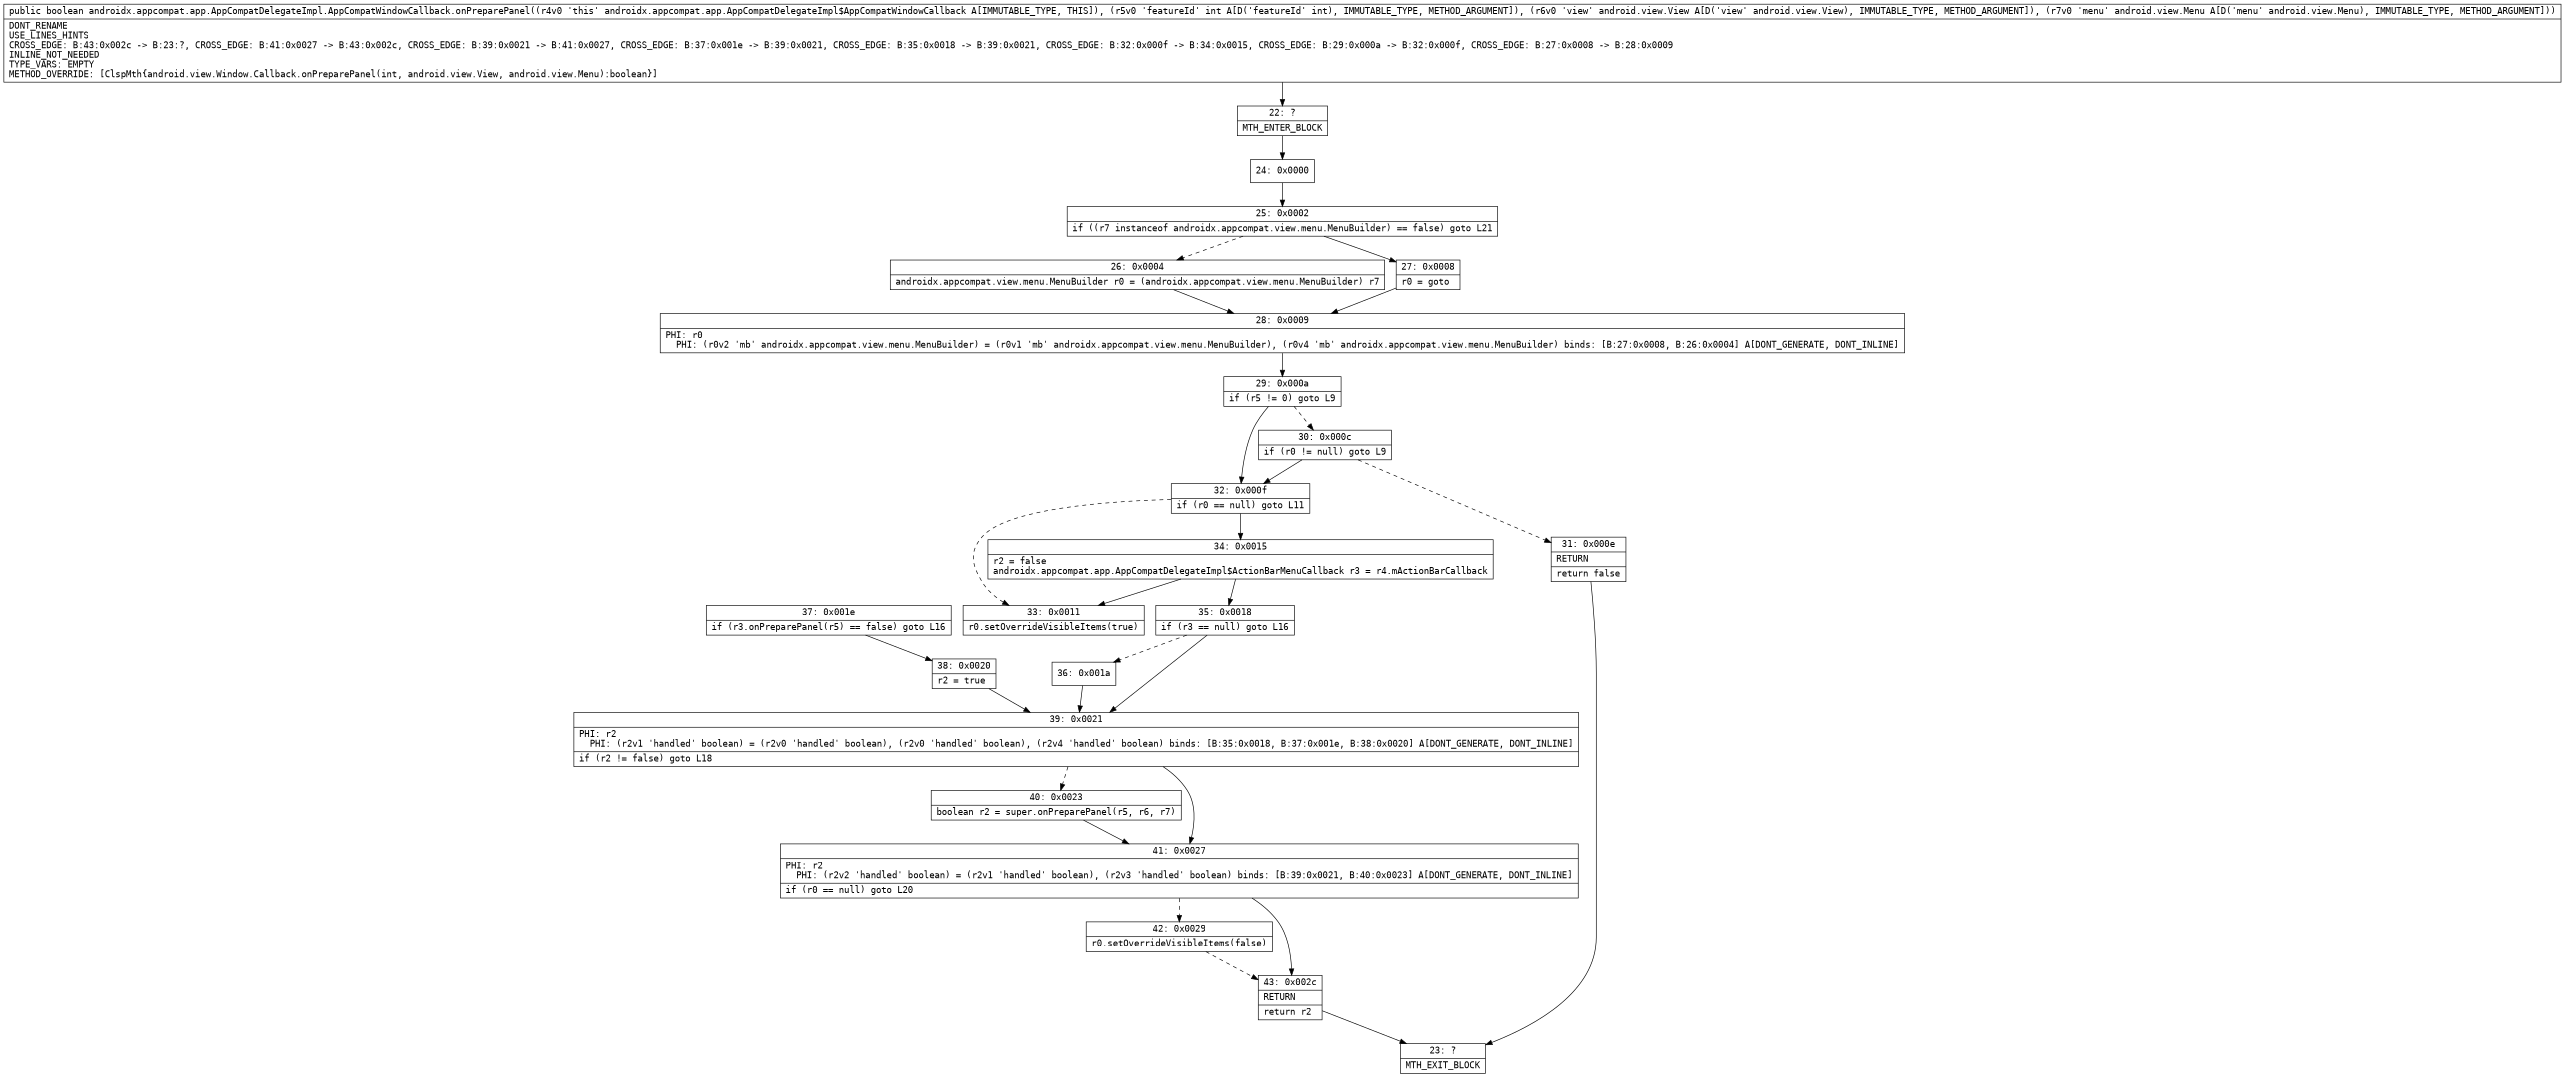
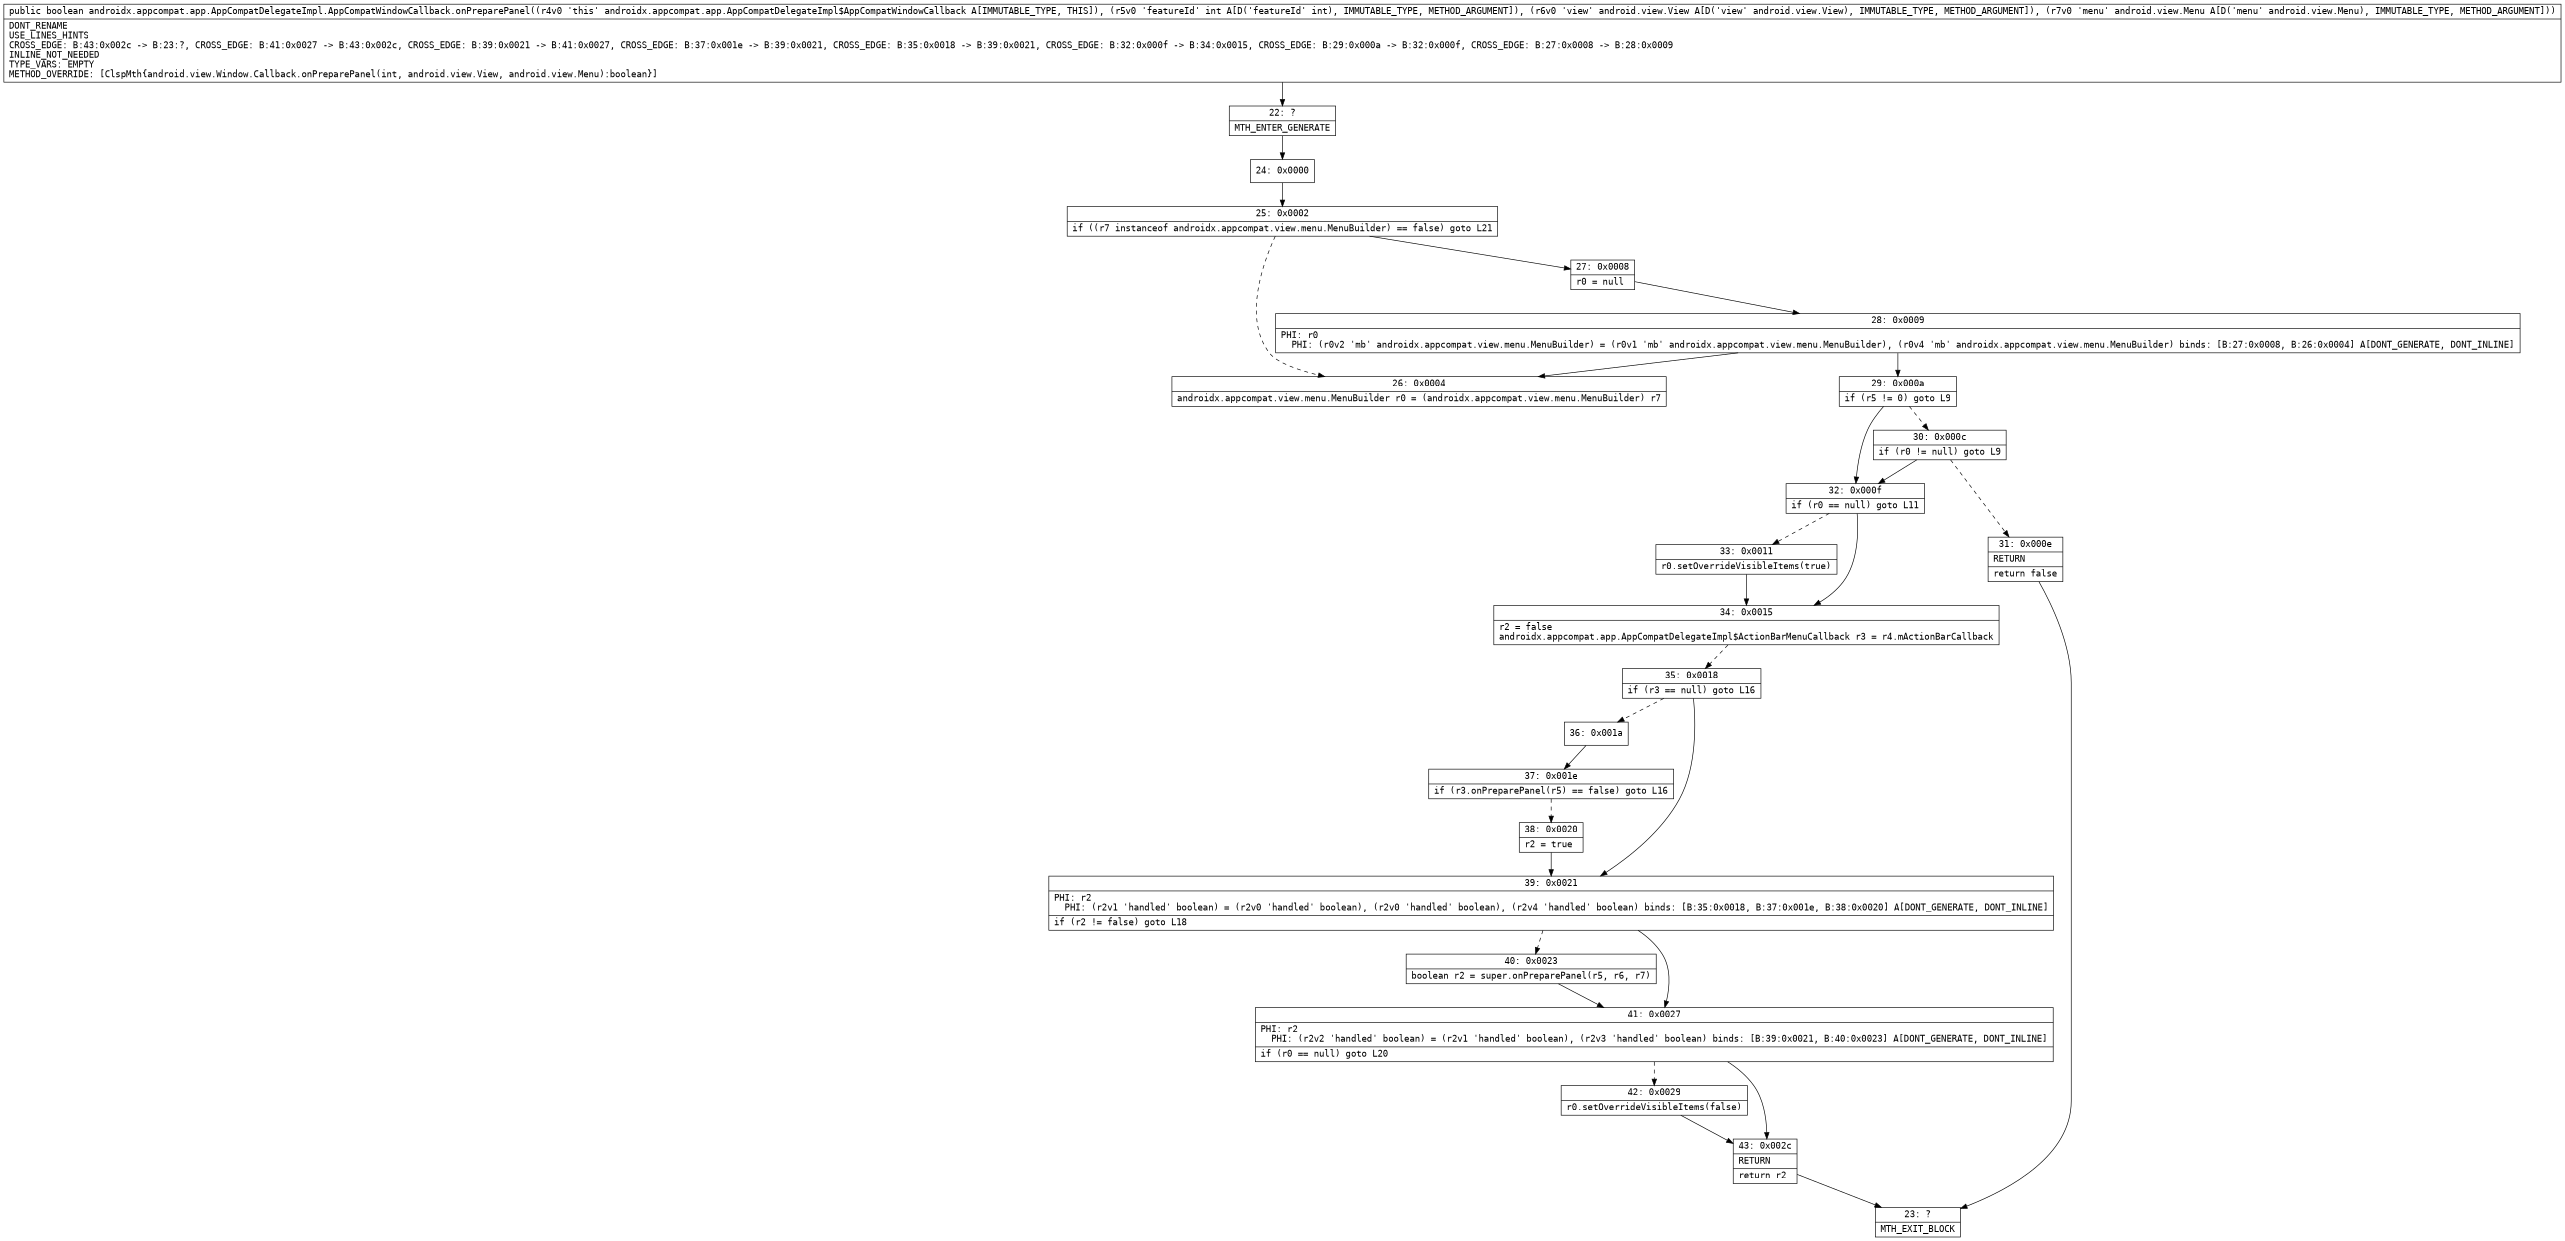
(1282, 128) -> (1282, 128)
(1426, 282) -> (1600, 282)
(1201, 300) -> (1641, 364)
(1233, 589) -> (1719, 654)
(1143, 591) -> (1746, 587)
(896, 647) -> (1551, 807)
(1081, 696) -> (1577, 755)
(1229, 964) -> (1704, 1128)
